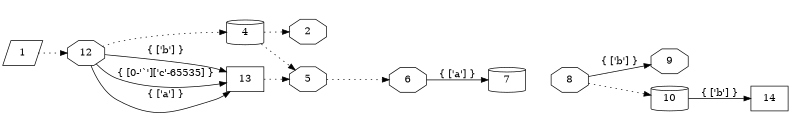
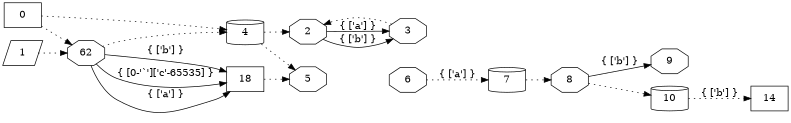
none -> (23, 15)
none -> (408, 31)
(86, 53) -> (86, 53)
(245, 79) -> (245, 79)
(354, 80) -> none
(454, 80) -> (454, 80)
none -> (535, 80)
(716, 99) -> (716, 99)
